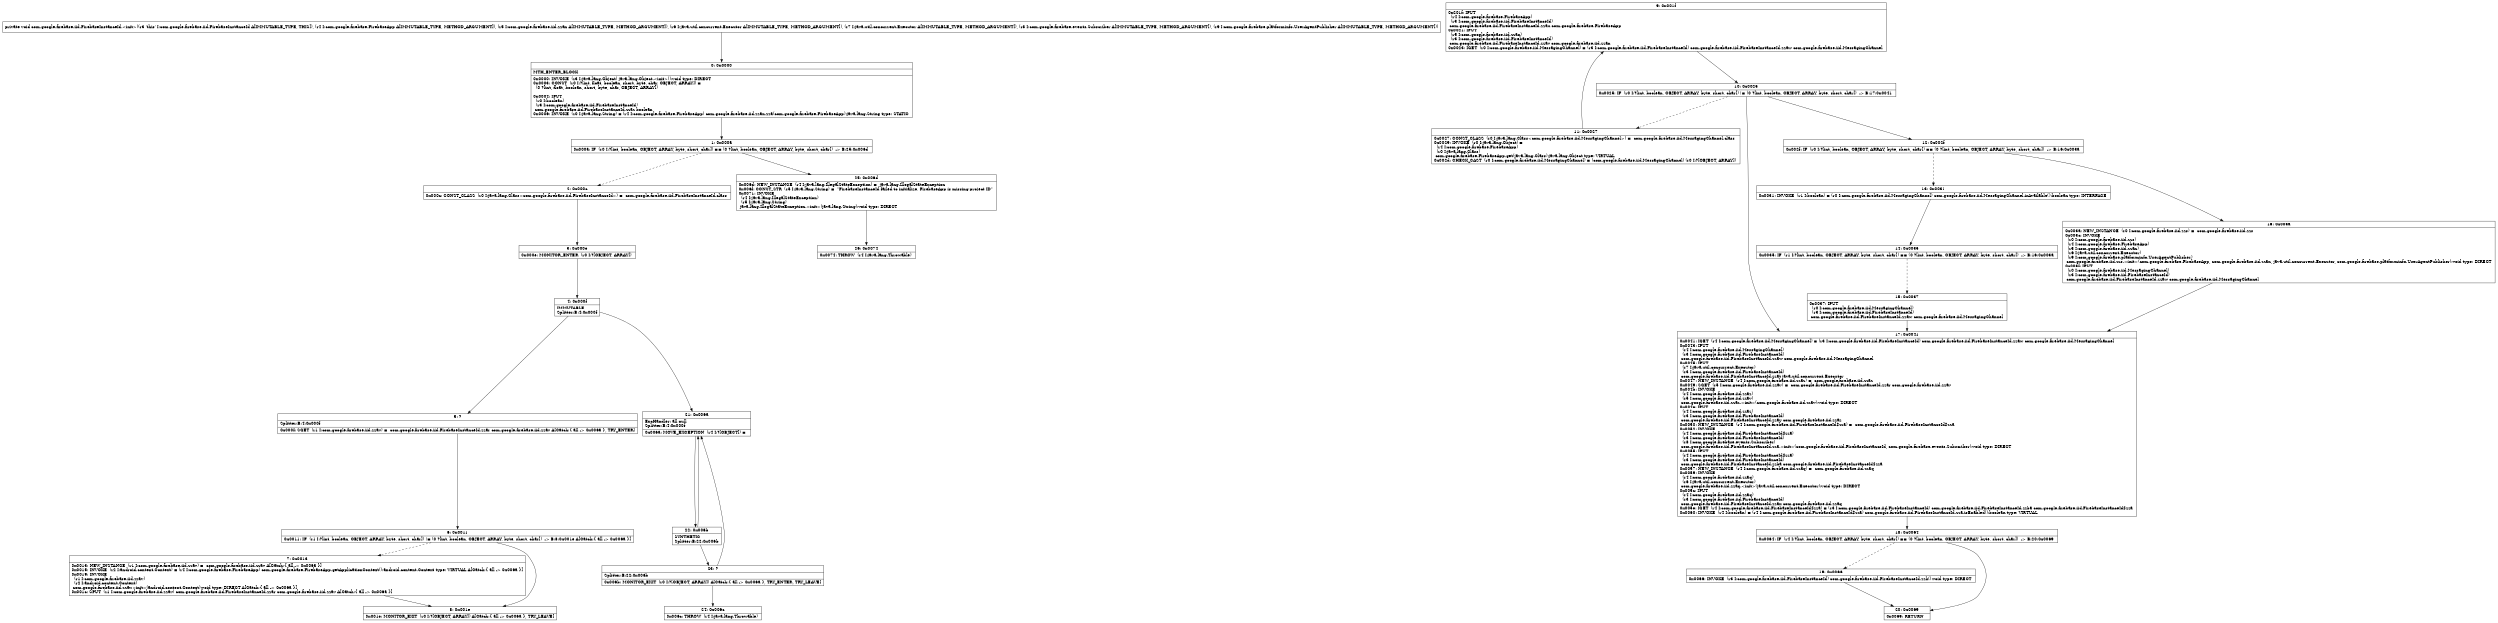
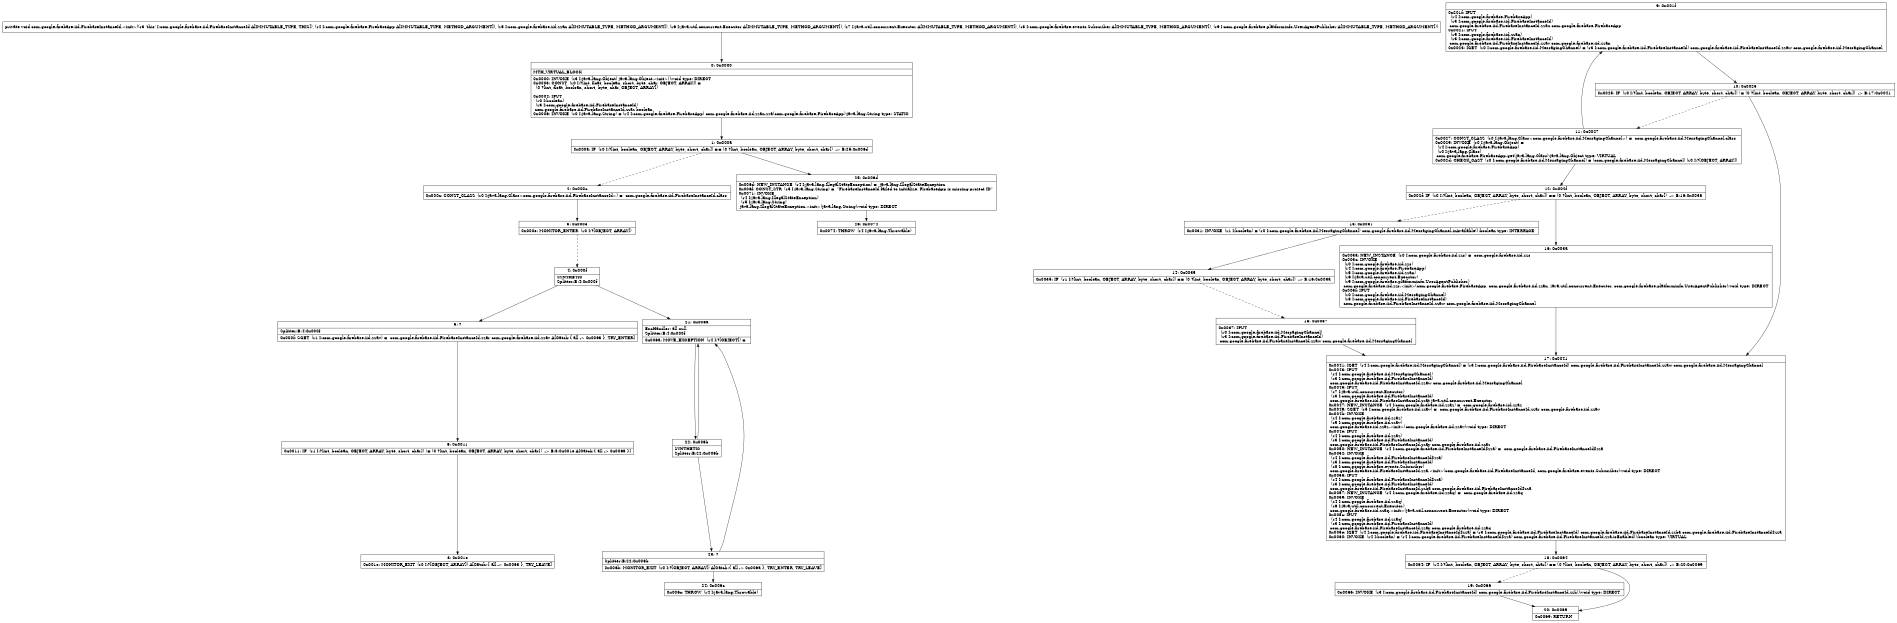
(556, 72) -> (558, 72)
(1838, 118) -> (1569, 174)
(577, 277) -> (577, 249)
(571, 308) -> (570, 277)
(297, 576) -> none
